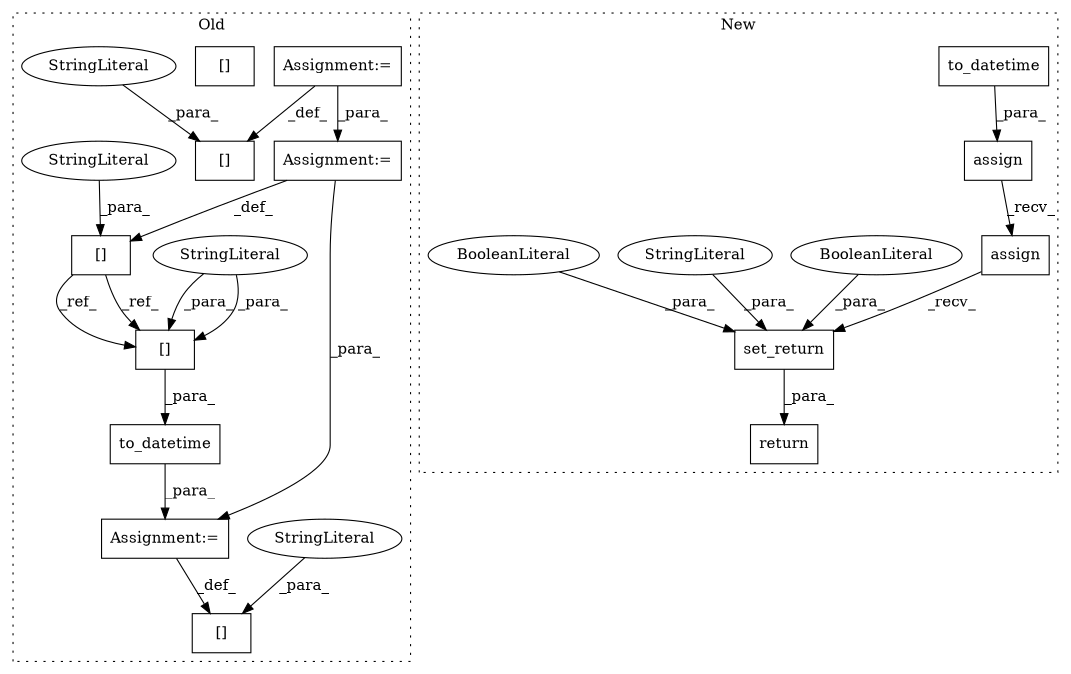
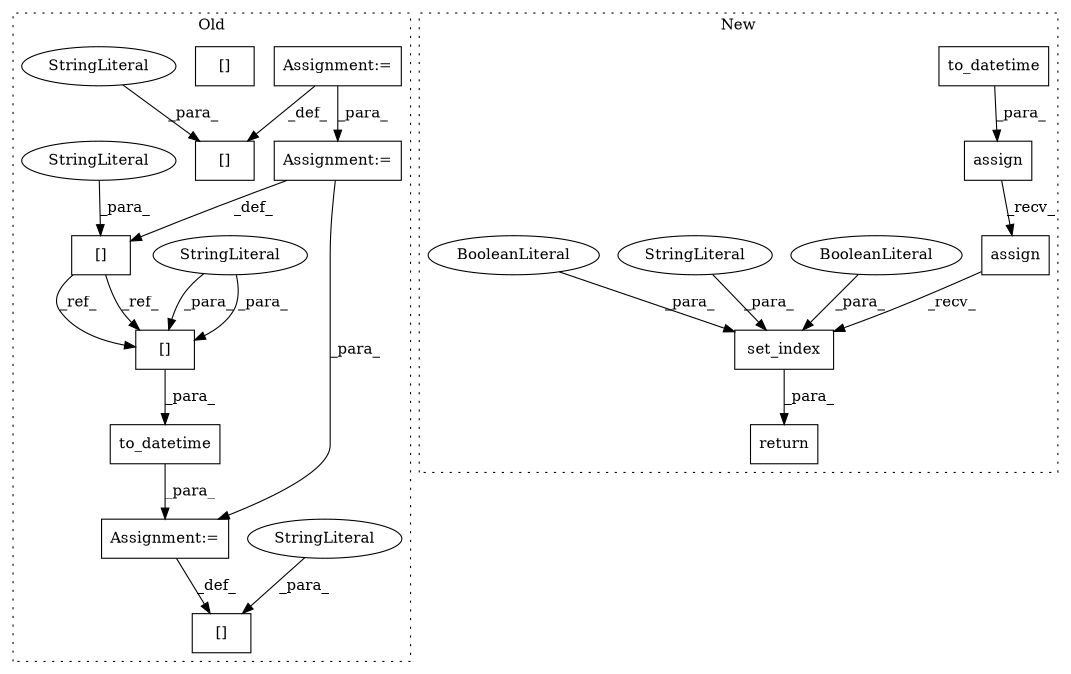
(784, 350) -> (784, 350)
